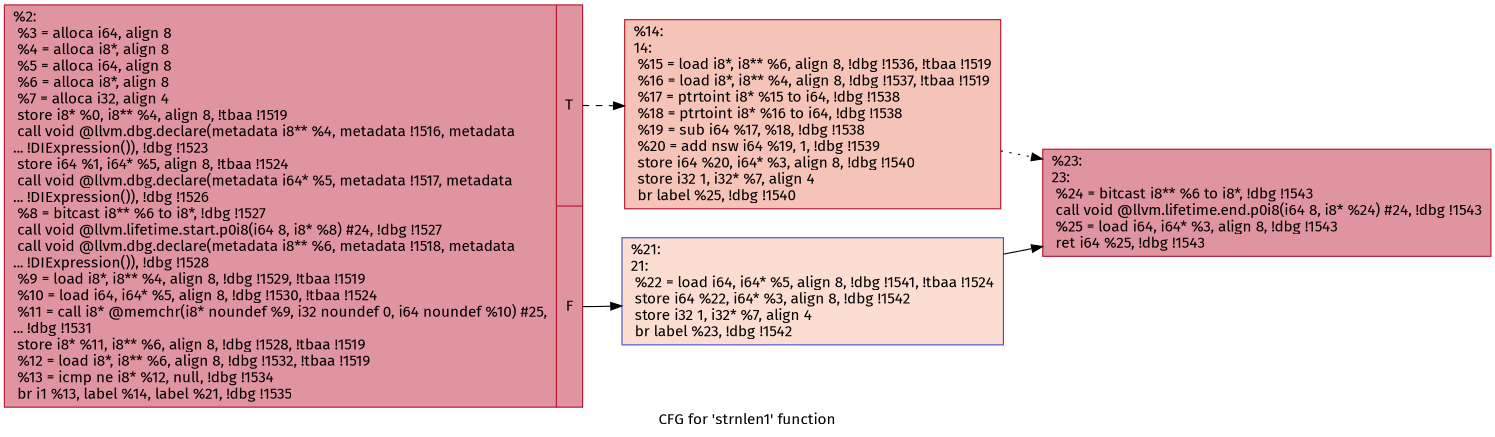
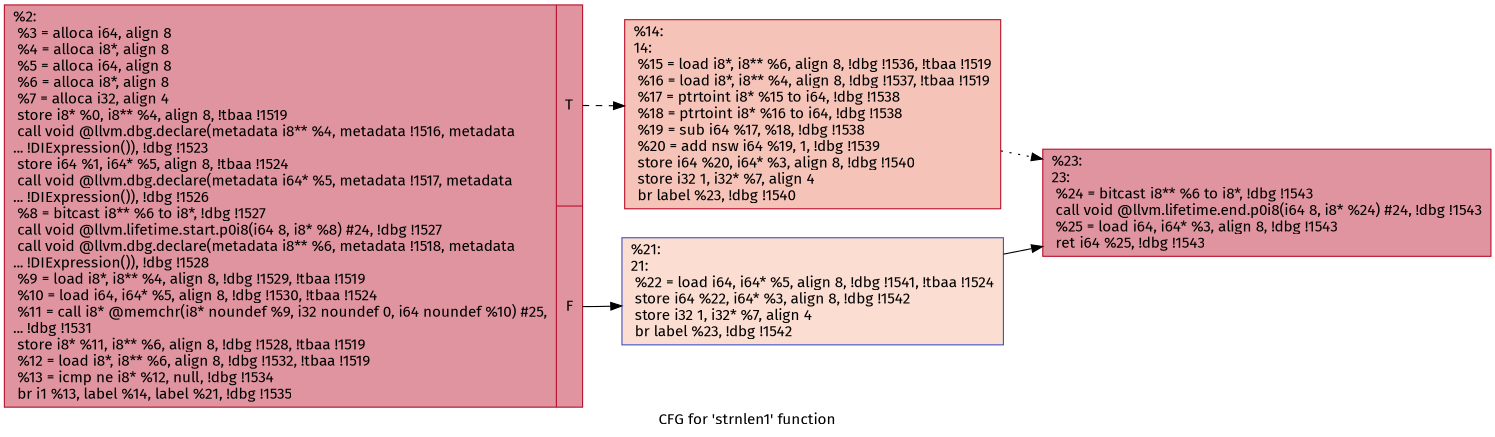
(715, 196) -> (715, 196)
